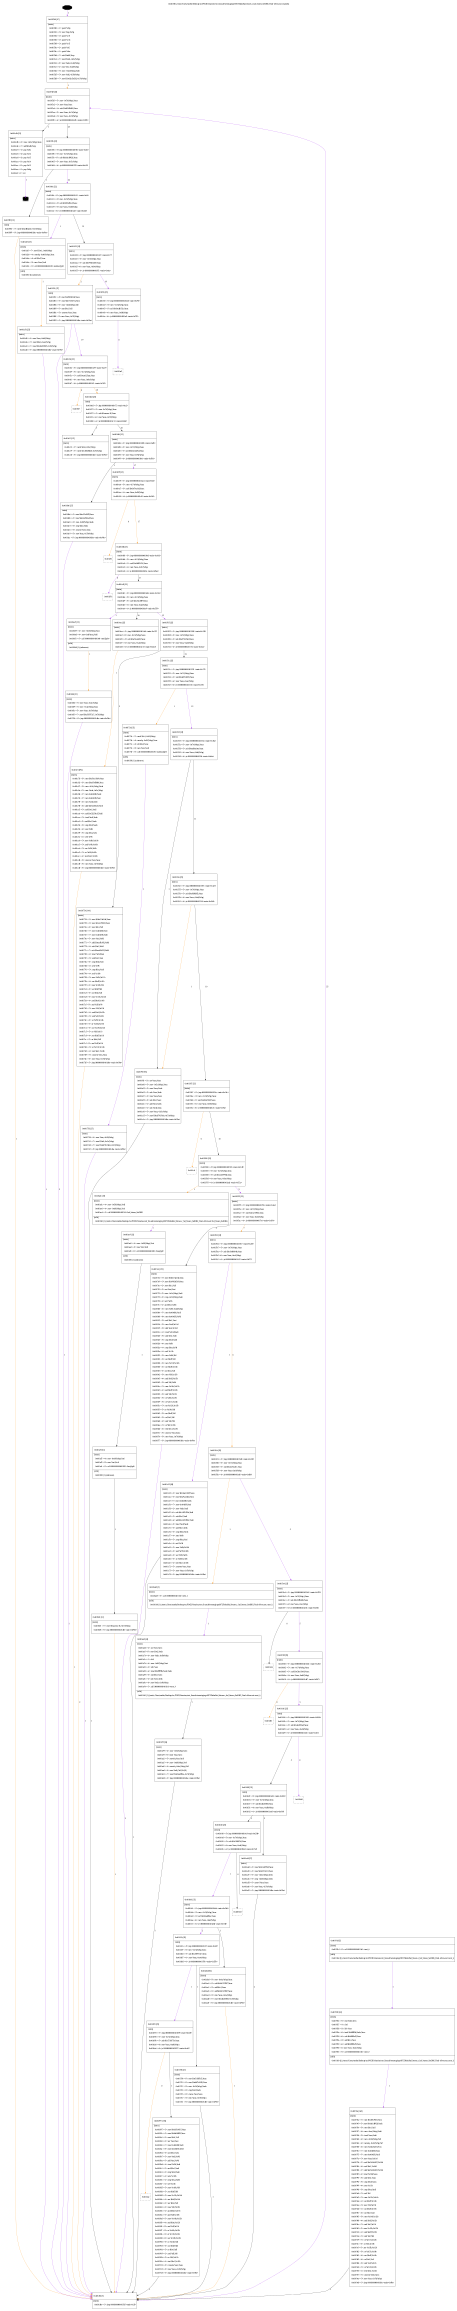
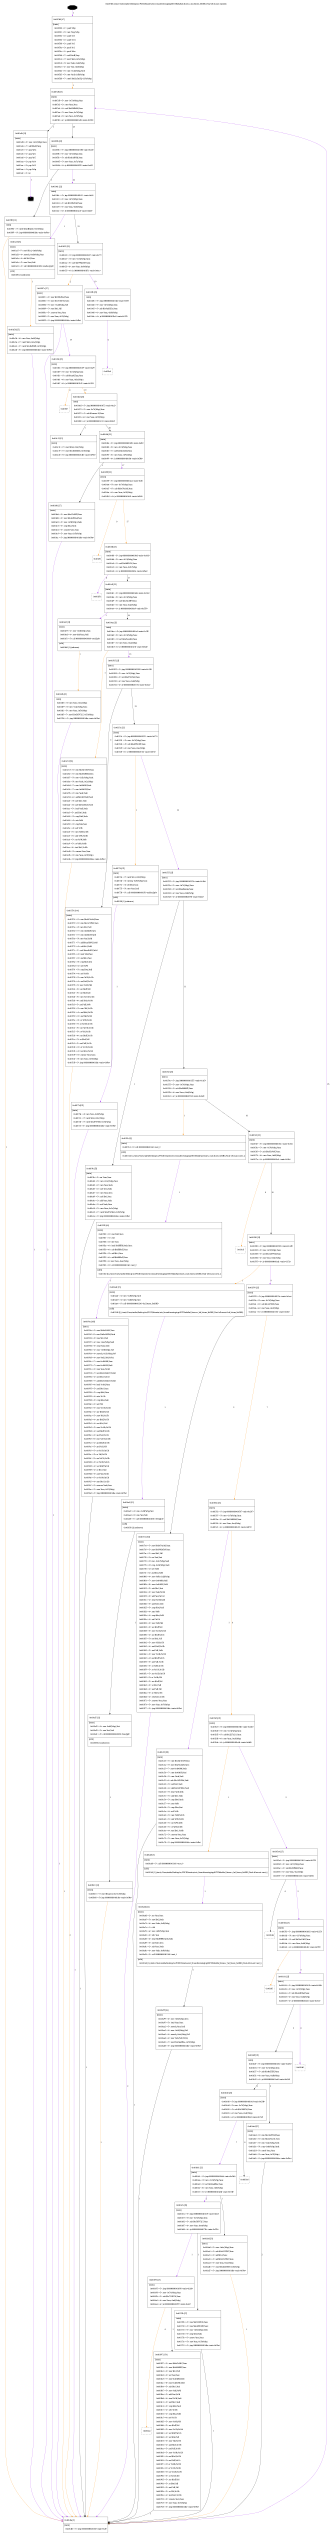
(161, 615) -> (129, 653)
(177, 986) -> (183, 1117)
